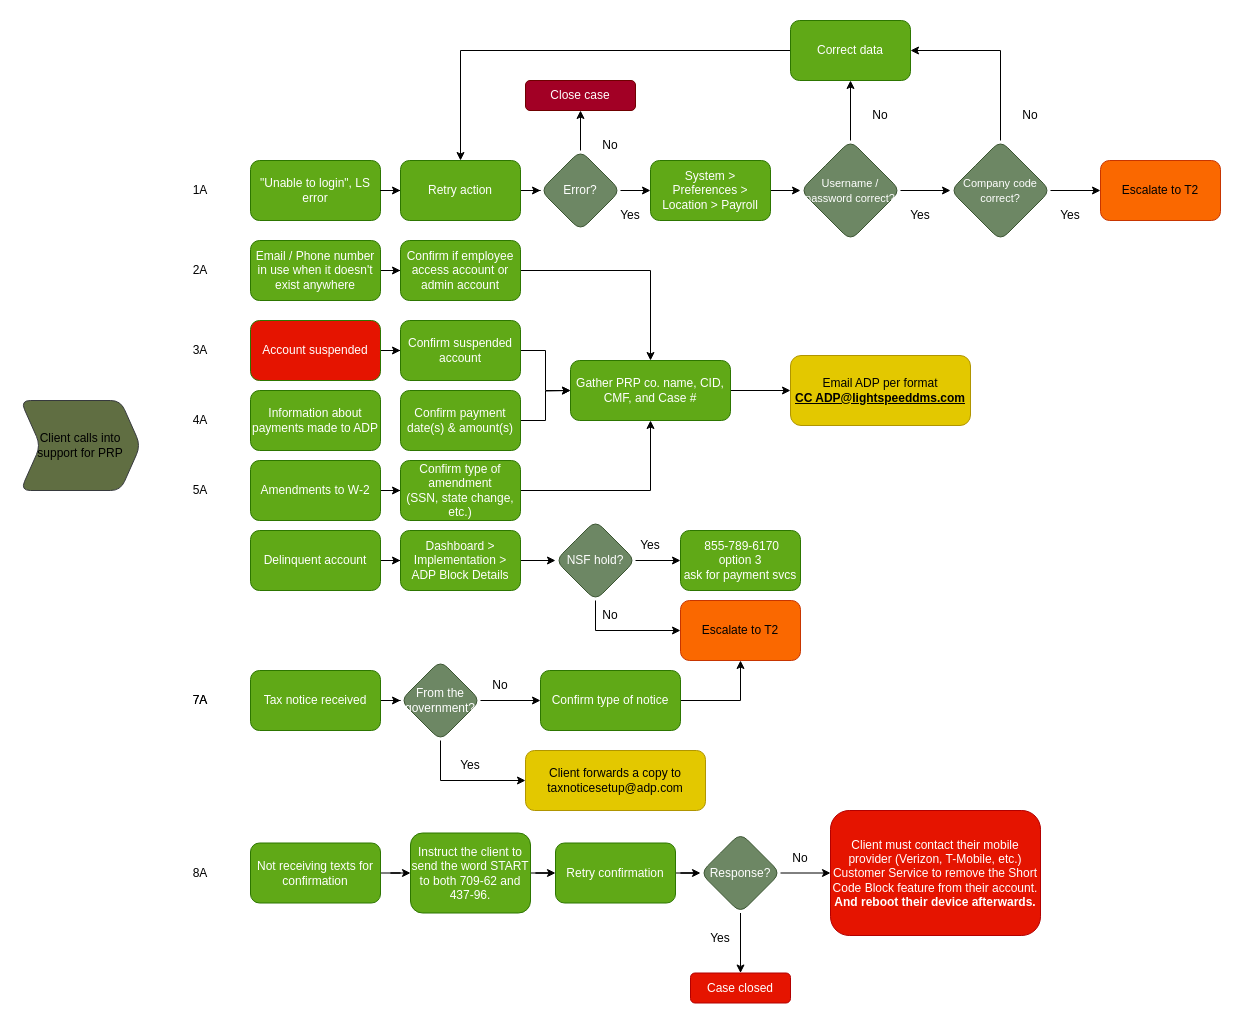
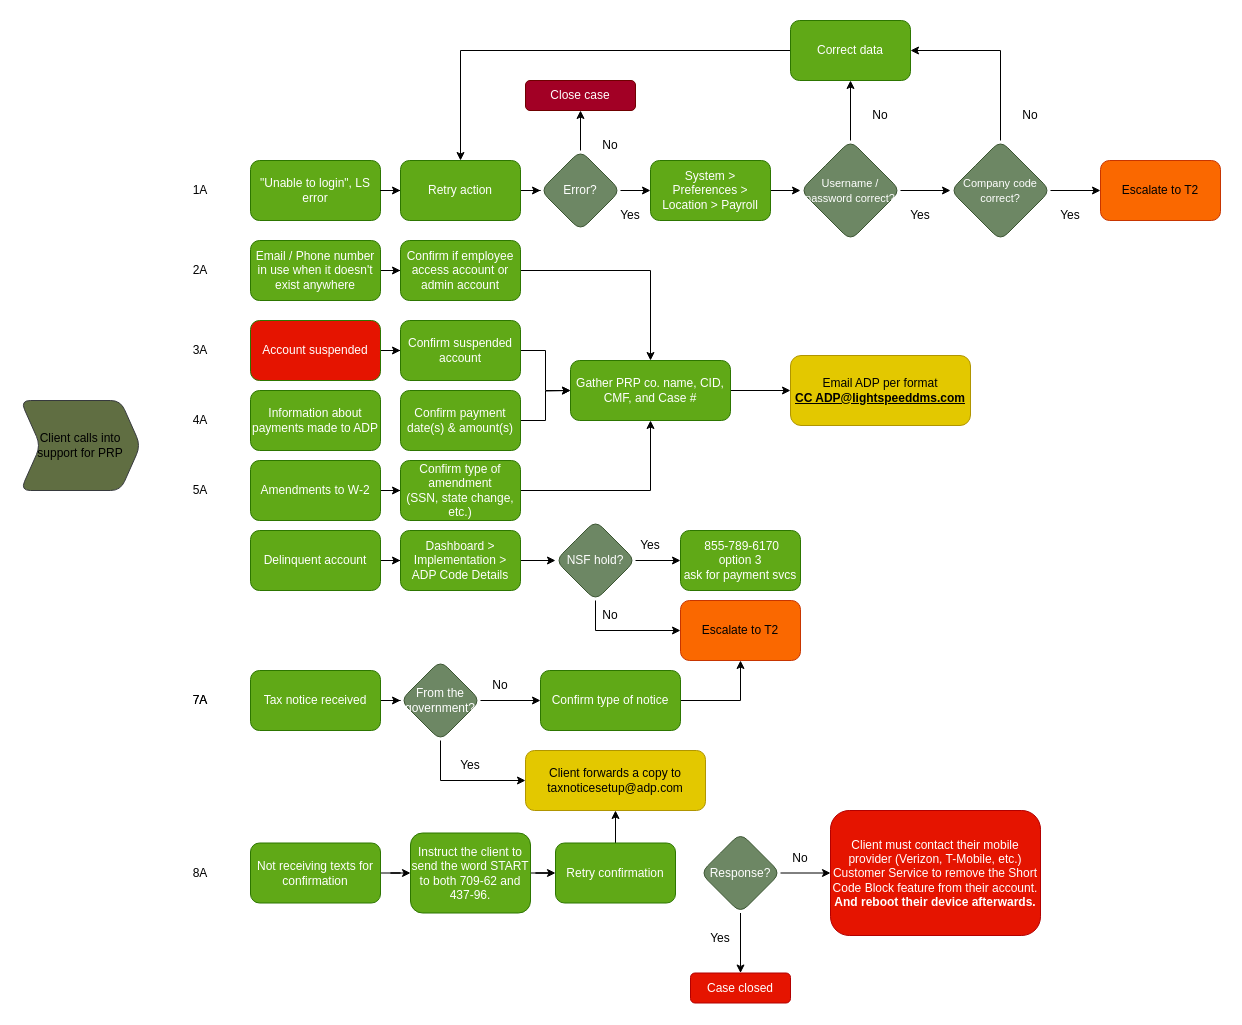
(461, 561) -> (461, 561)
(692, 873) -> (616, 823)
